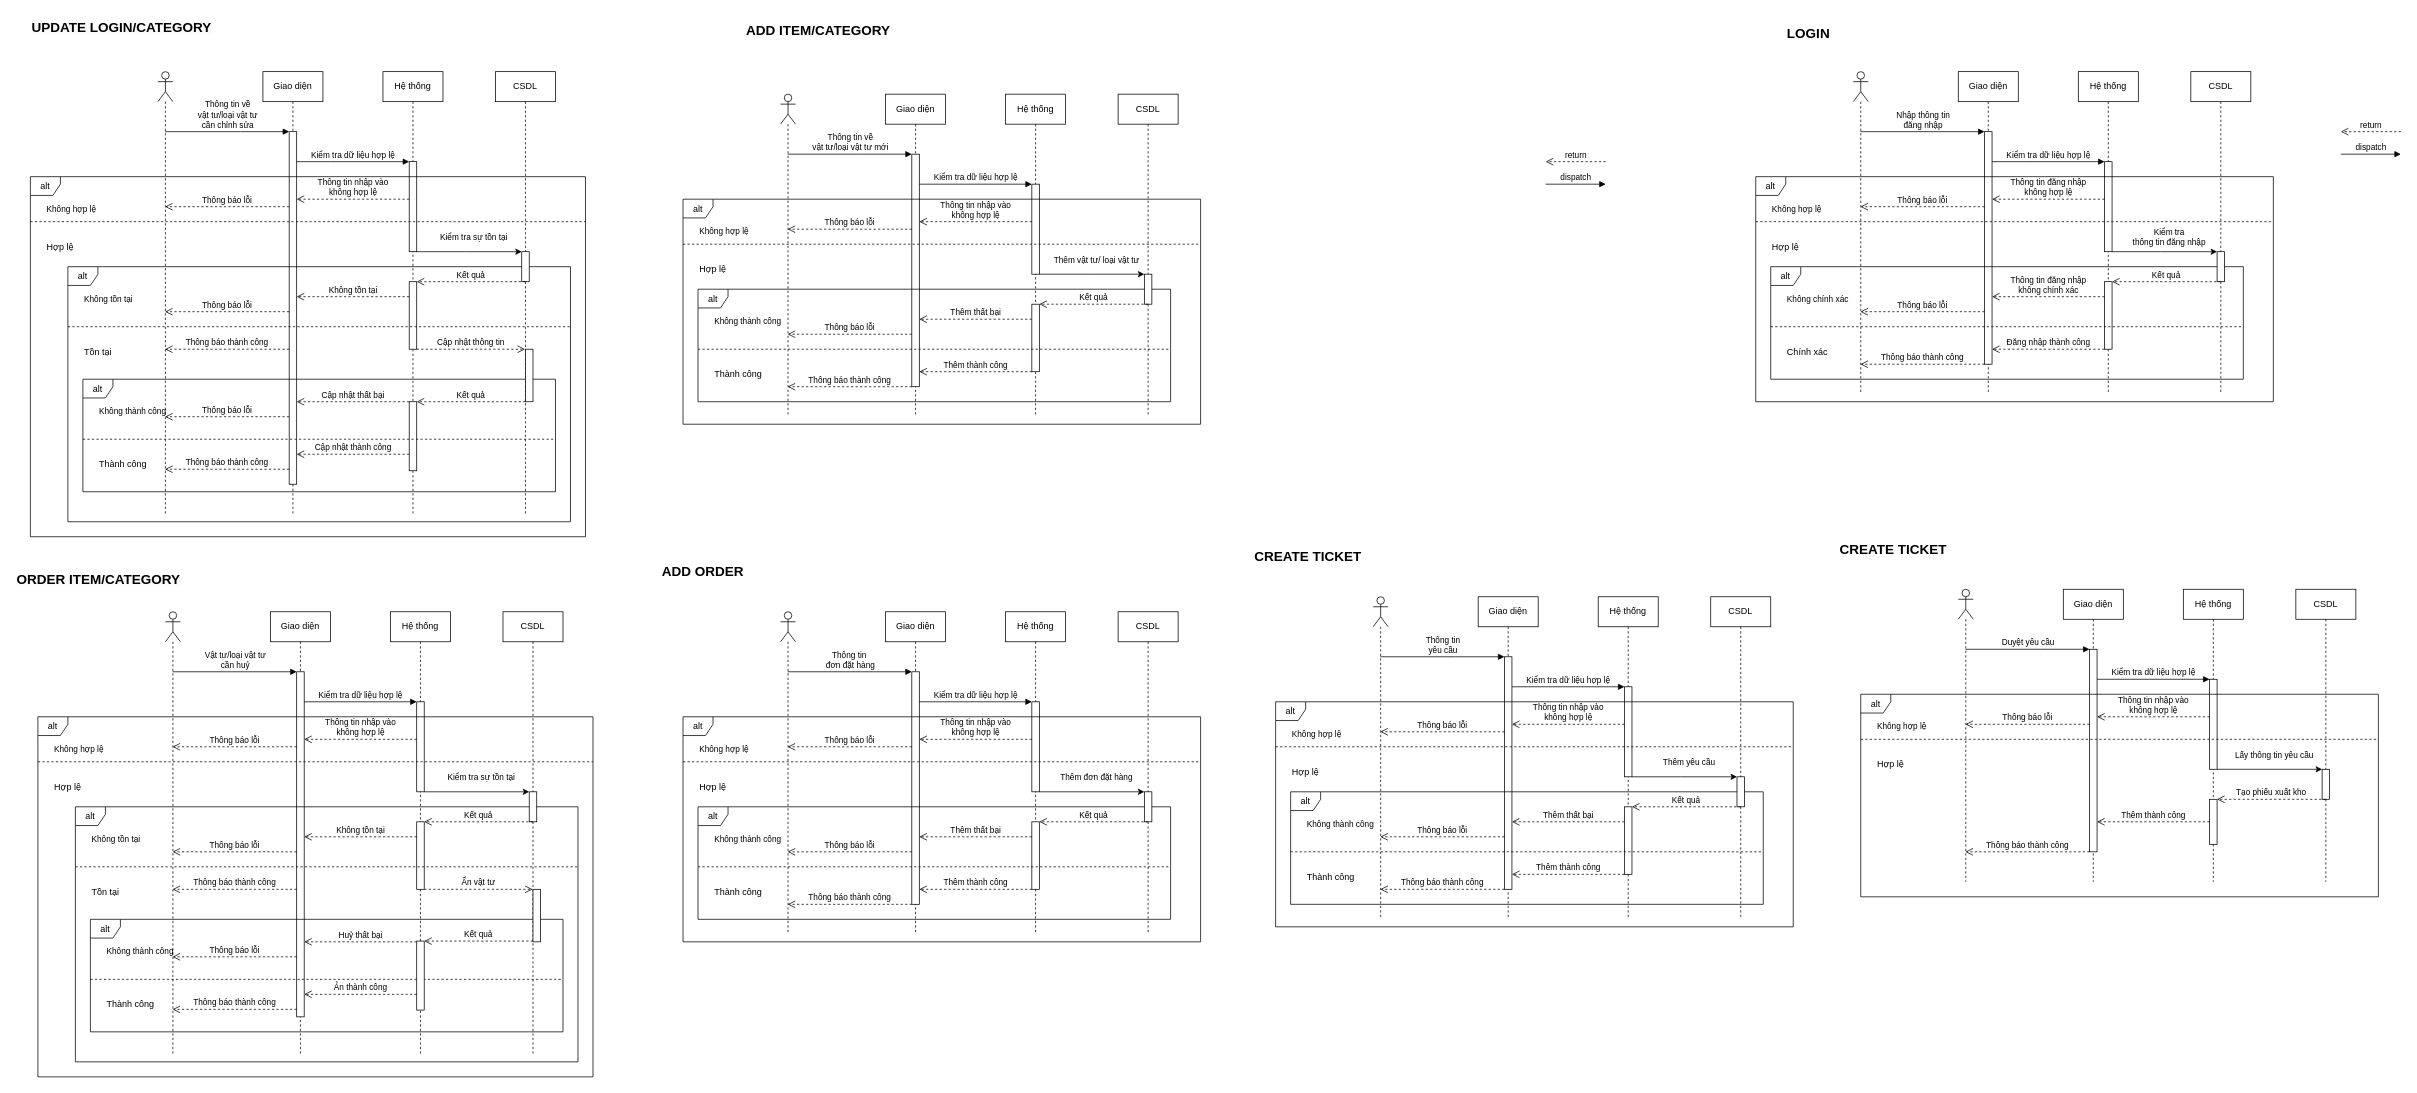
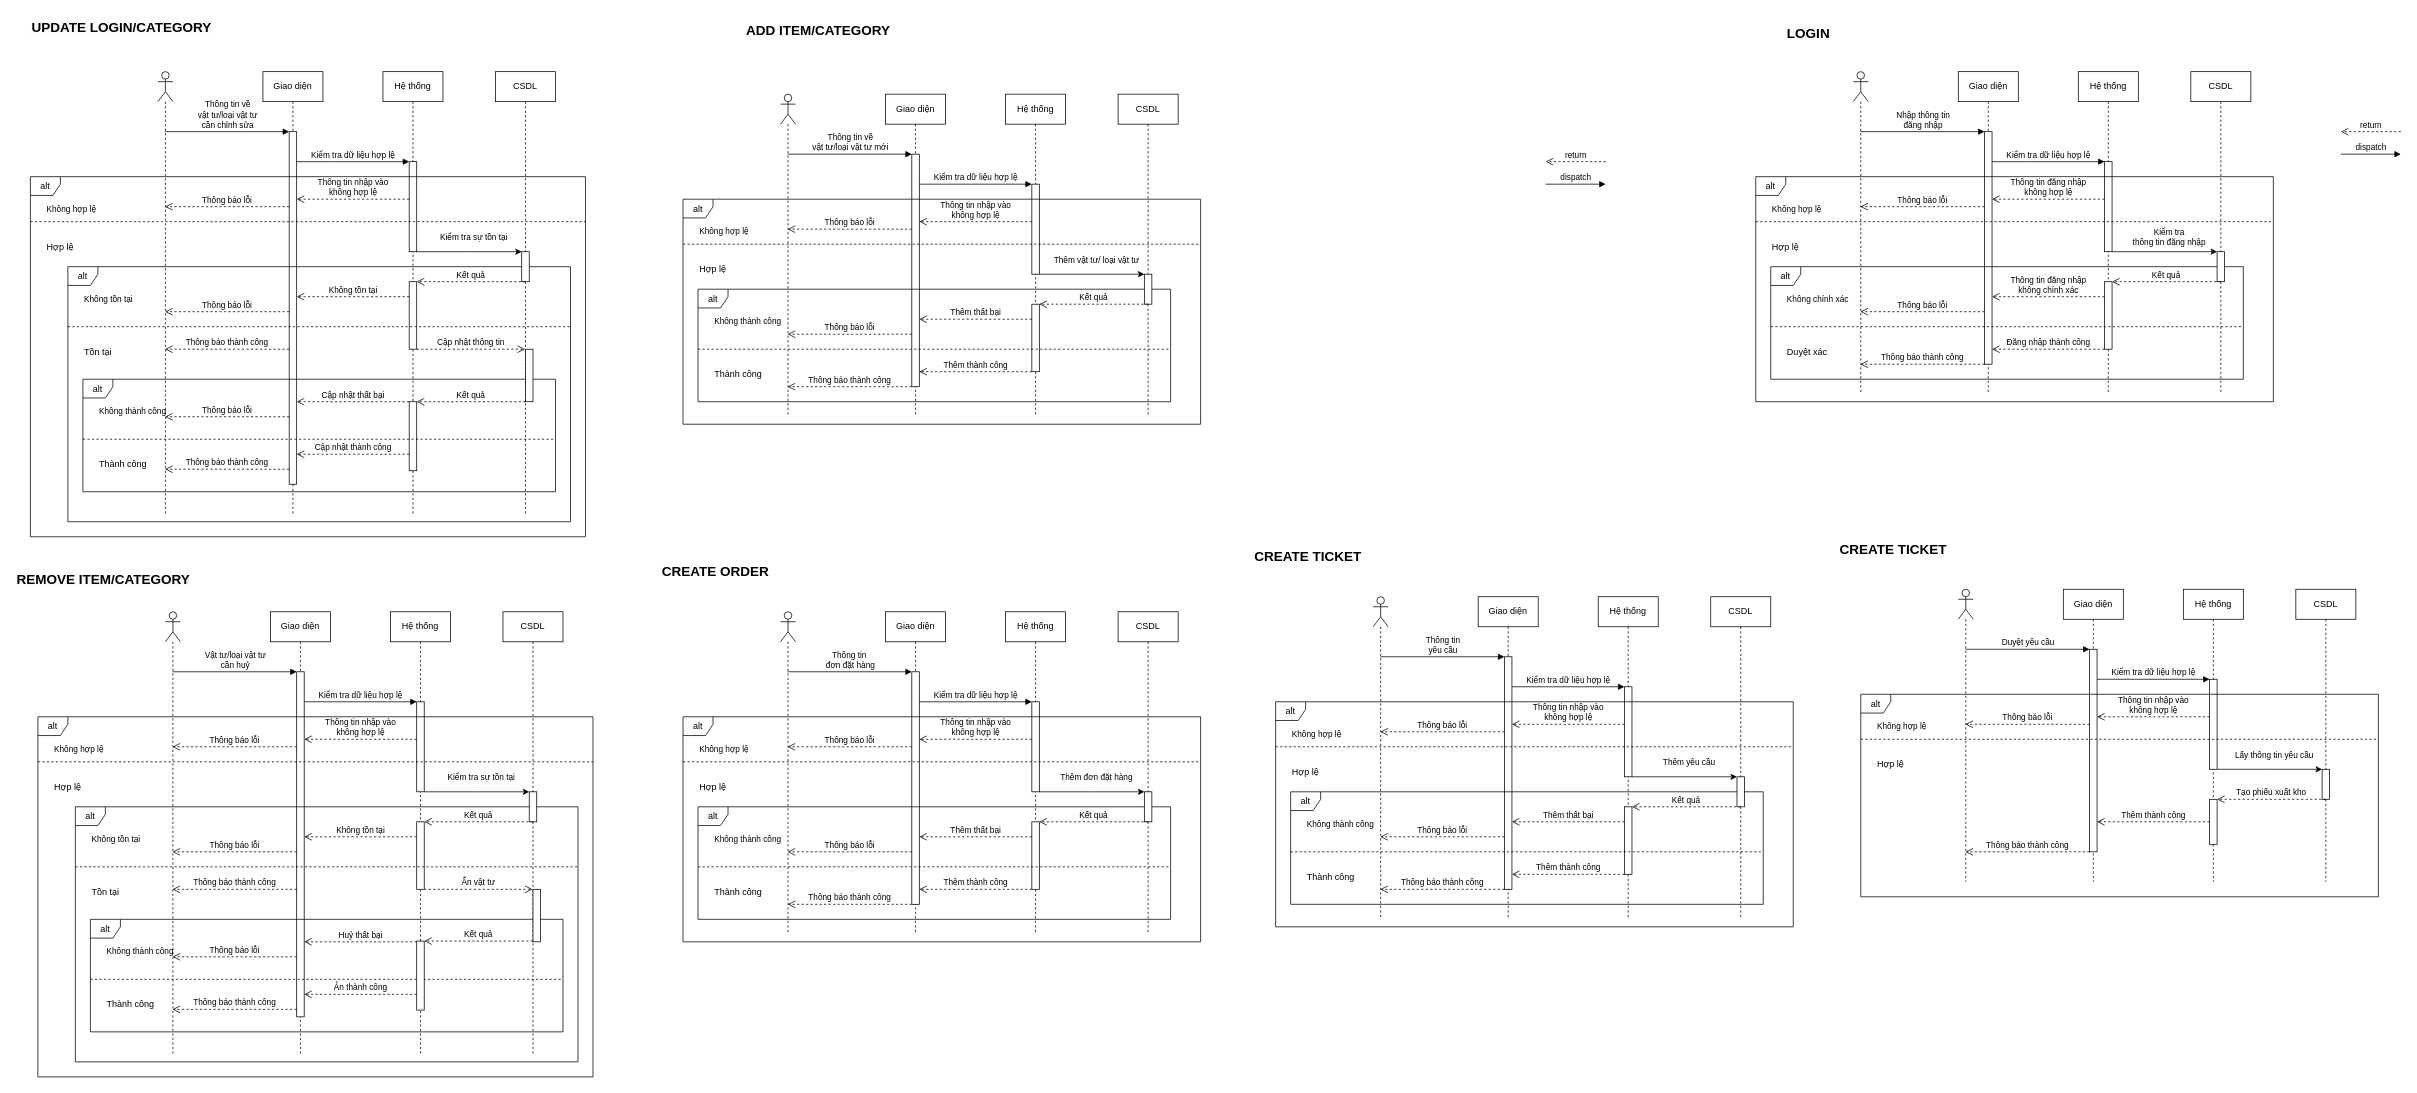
(1808, 352) -> (1808, 352)
(683, 570) -> (691, 570)
(64, 577) -> (66, 577)
